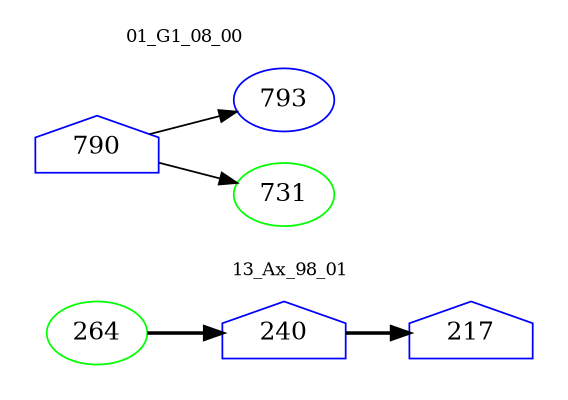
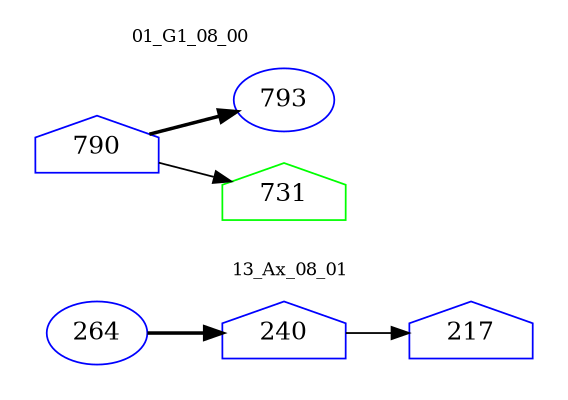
(184, 125) -> (184, 125)
(284, 195) -> (284, 195)
(290, 271) -> (290, 271)
(97, 333) -> (97, 333)
(369, 333) -> (369, 333)
